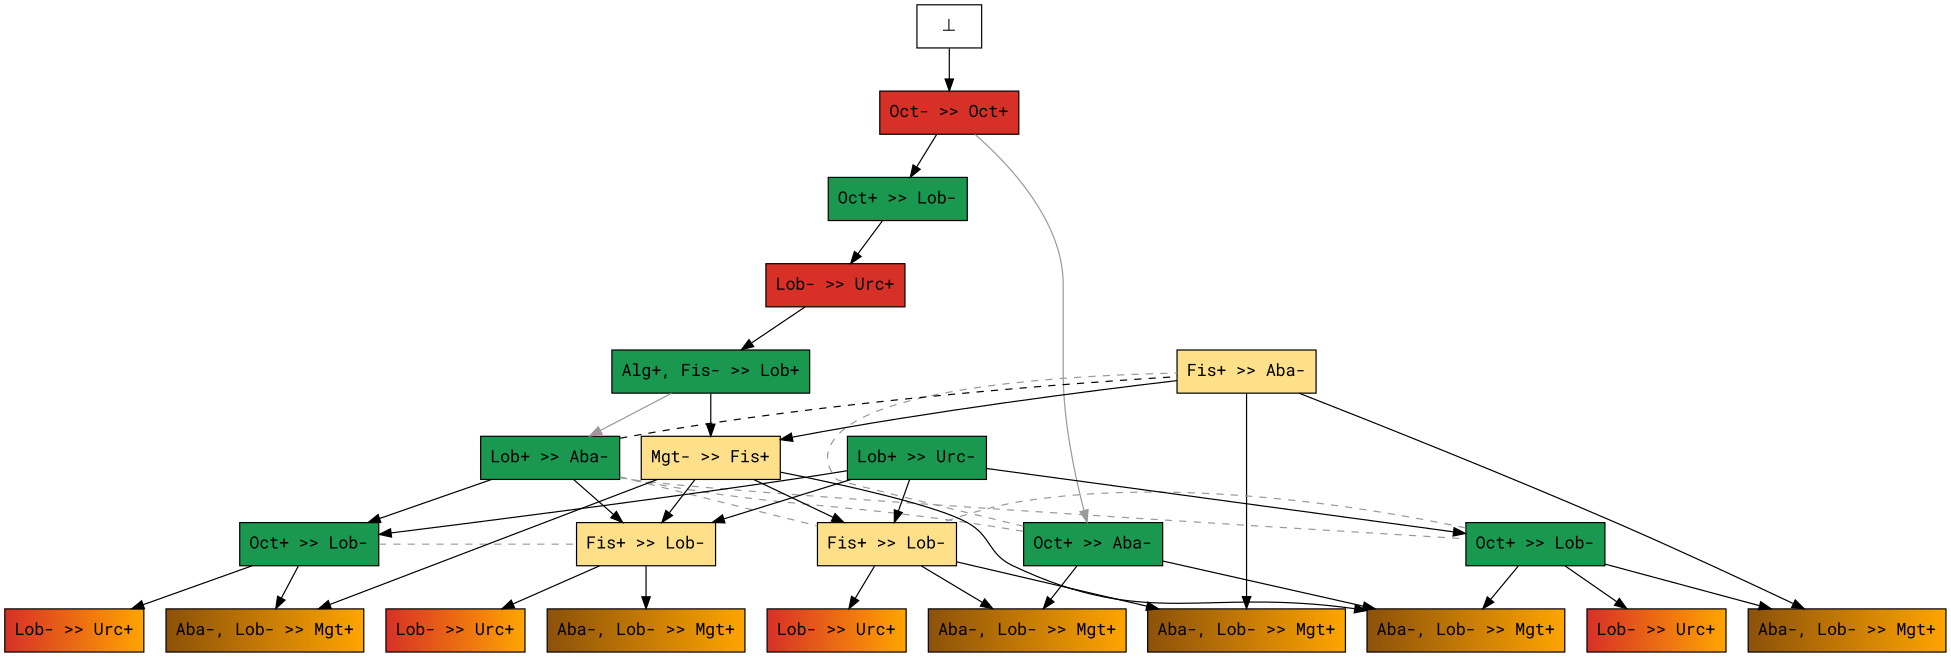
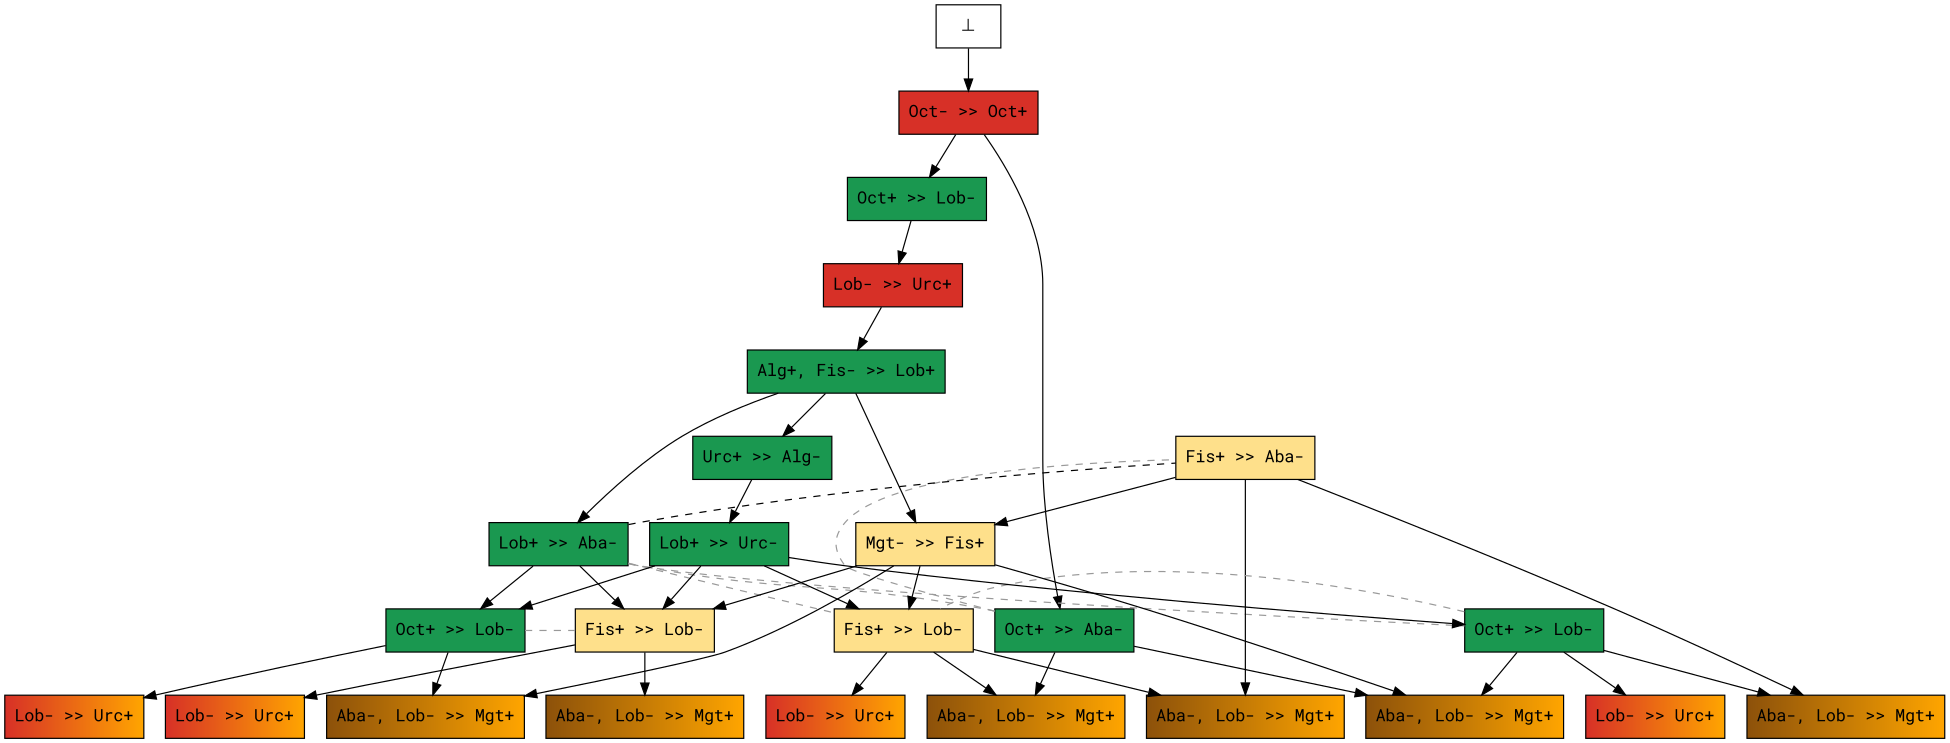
(1063, 309) -> (1043, 359)
(636, 412) -> (675, 441)
none -> (762, 458)
